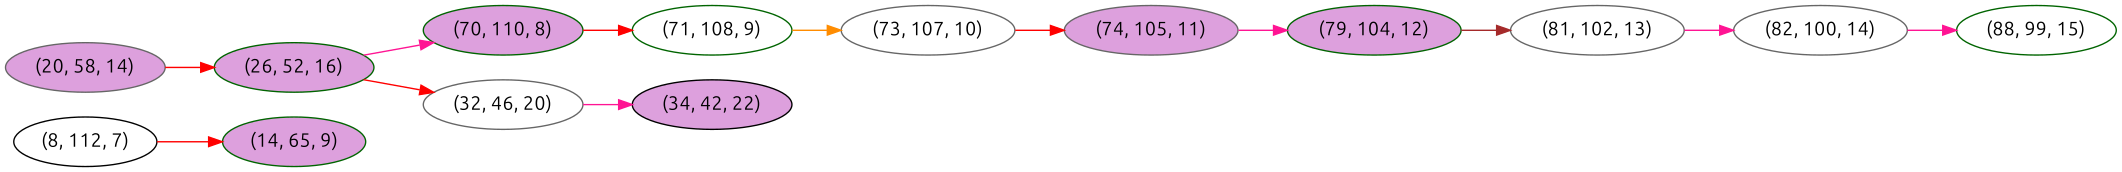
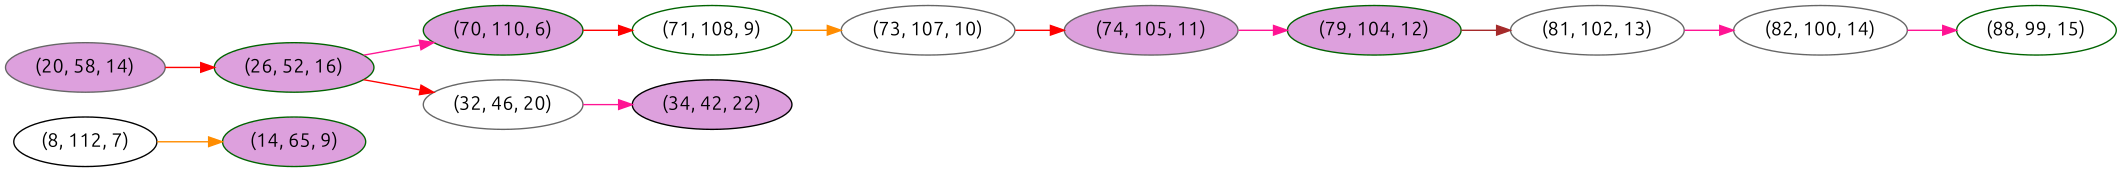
(503, 30) -> (503, 30)
(183, 142) -> (183, 142)
